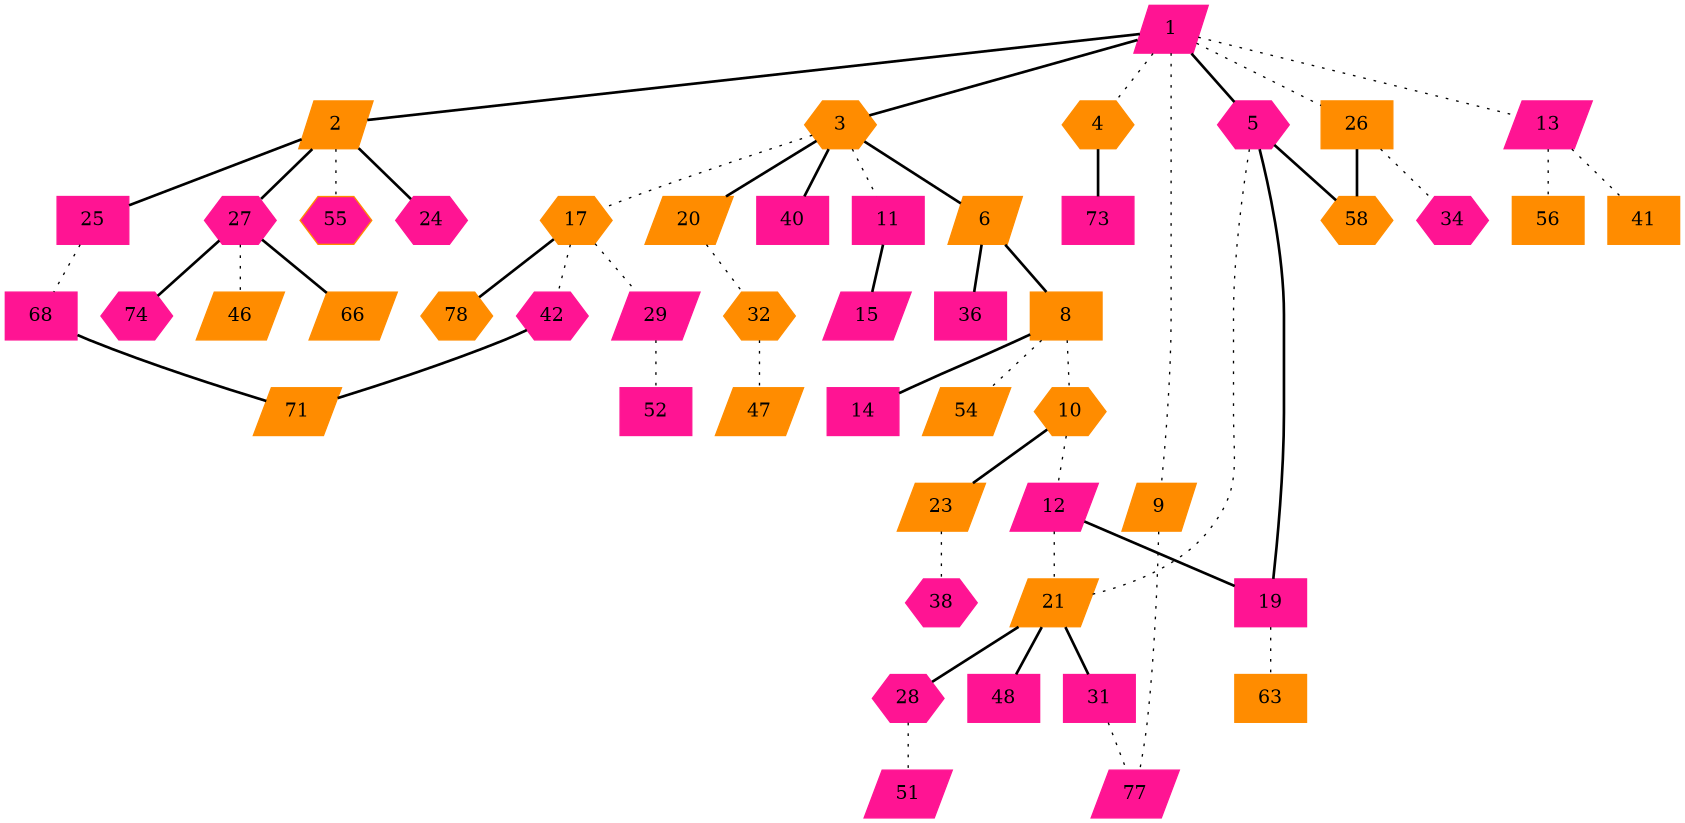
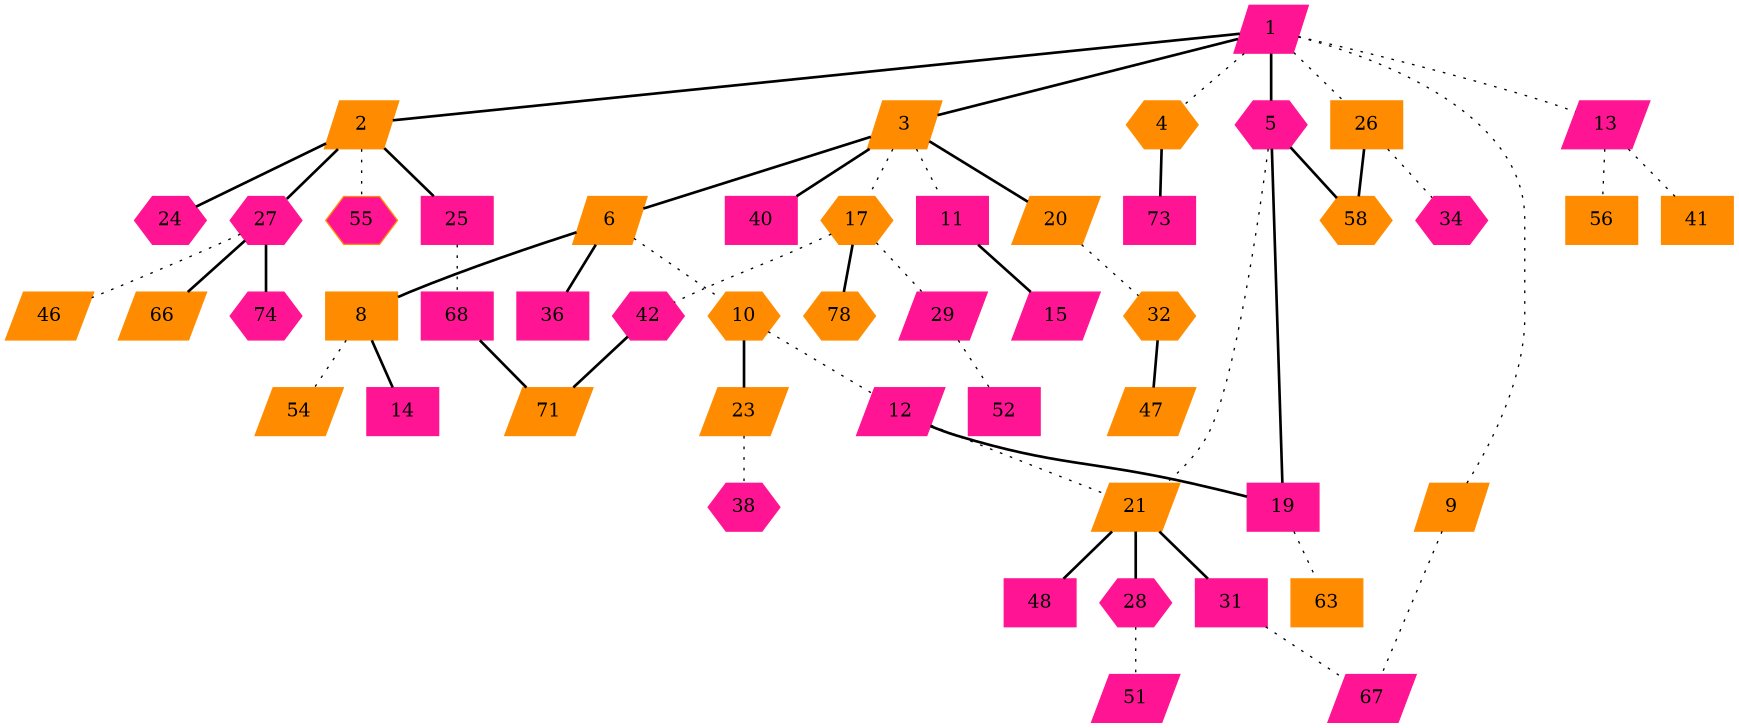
(840, 125) -> (905, 125)
(759, 364) -> (1156, 364)
(1068, 364) -> (677, 268)
(1135, 794) -> (1372, 698)
